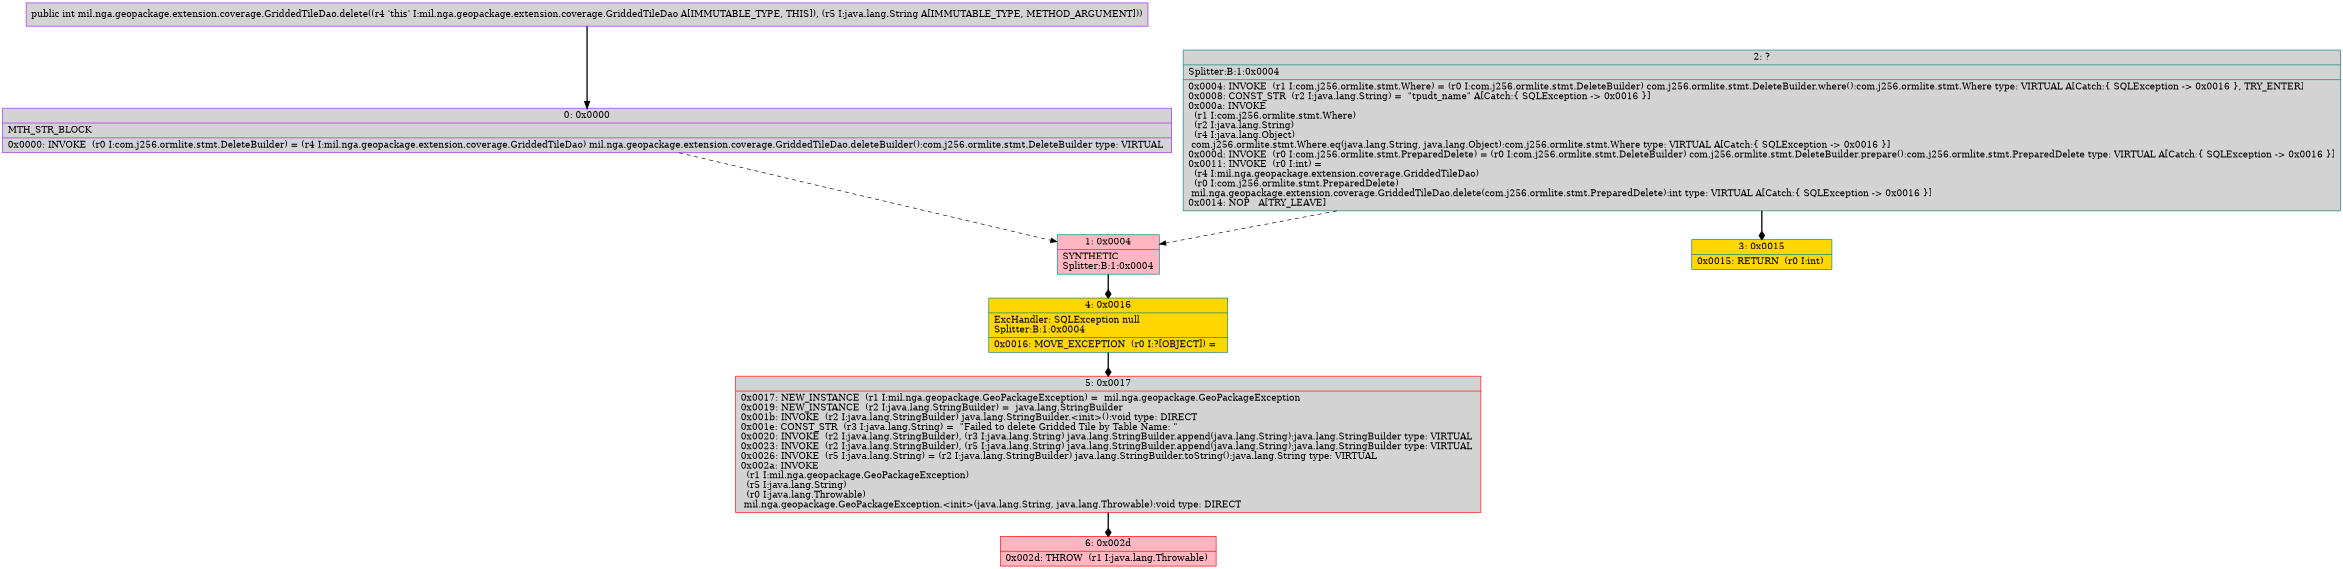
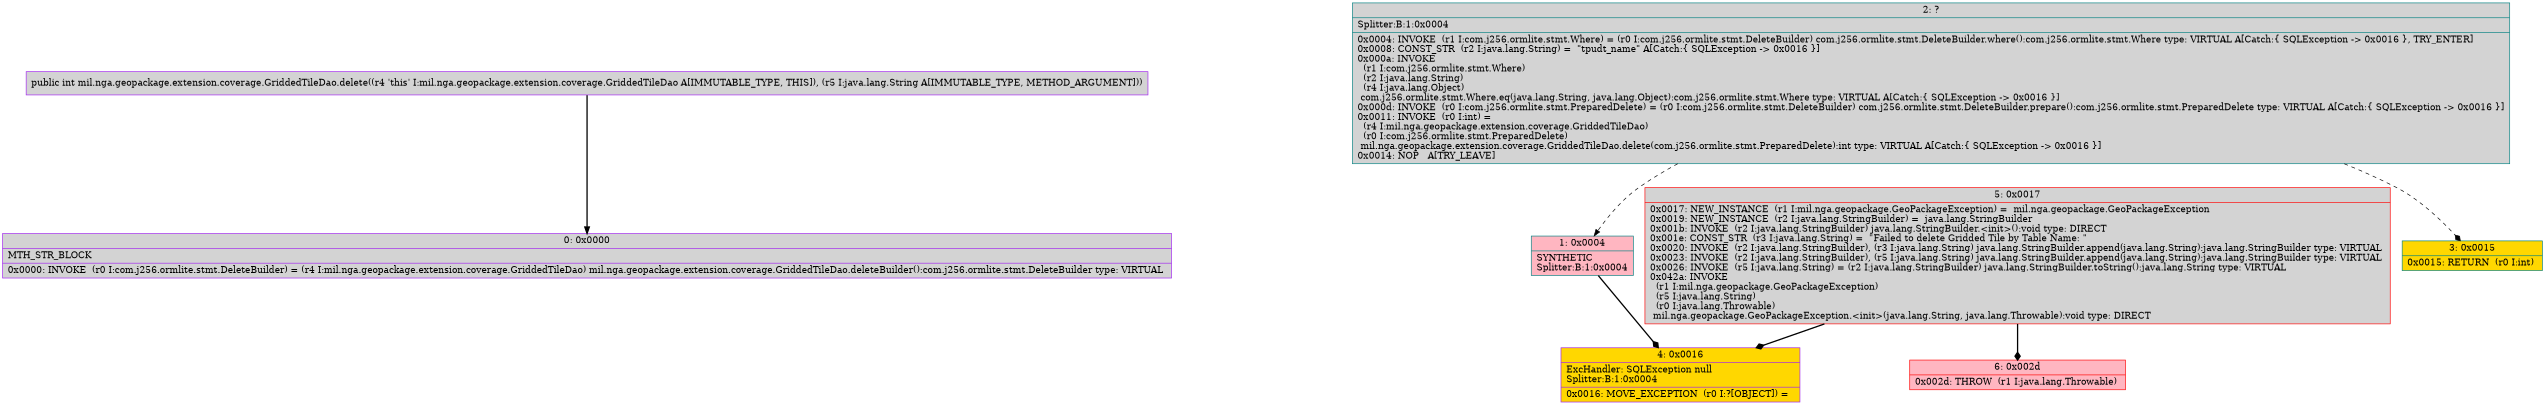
(865, 197) -> none
(1762, 221) -> (2404, 192)
(1108, 325) -> (1680, 375)
(1108, 360) -> (1794, 335)
(783, 466) -> (1692, 277)
